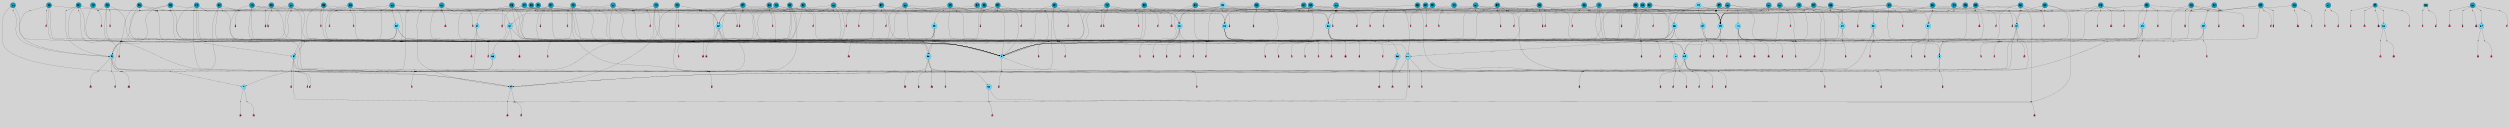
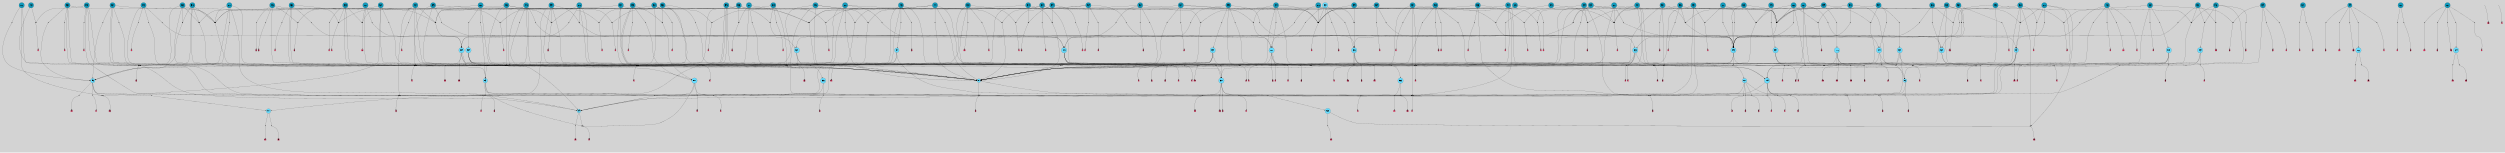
(1698, 5) -> (1771, 5)
(2294, 5) -> none
(2426, 5) -> (2401, 5)
